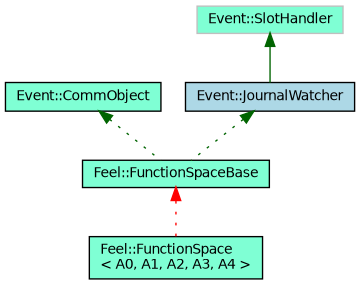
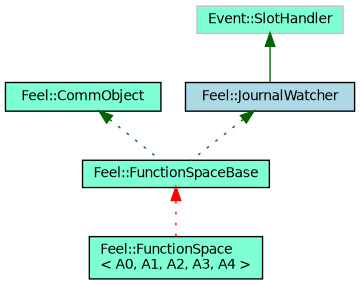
(83, 97) -> (83, 97)
(270, 97) -> (270, 97)
